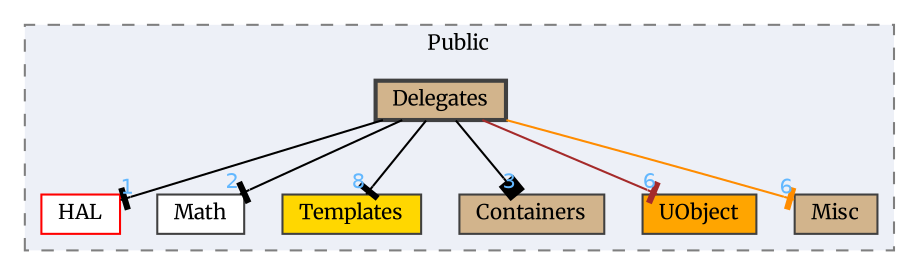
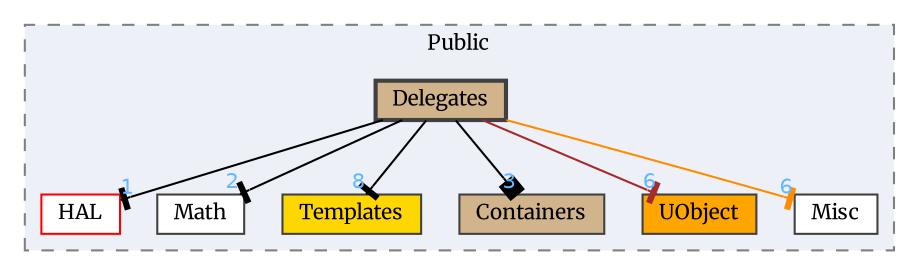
(836, 214) -> (836, 214)
